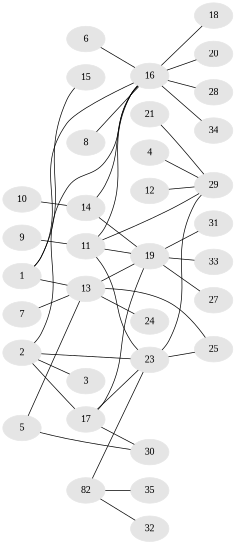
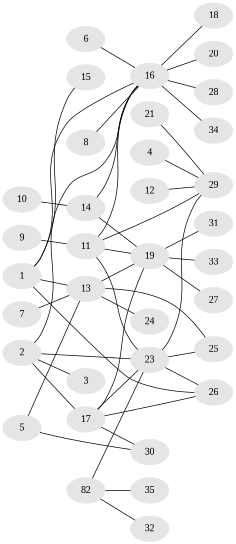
none -> (214, 392)
